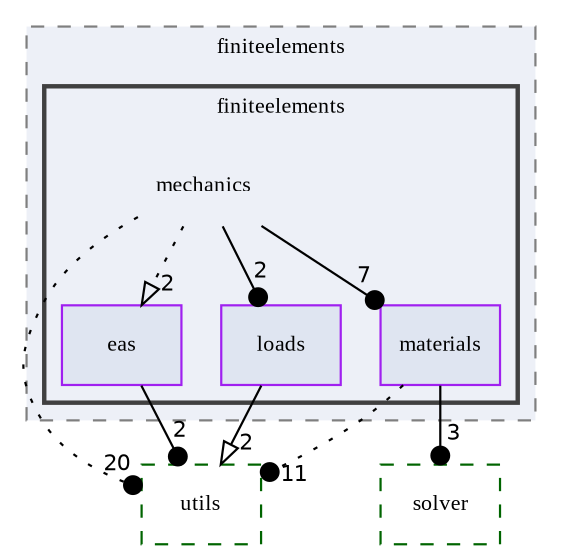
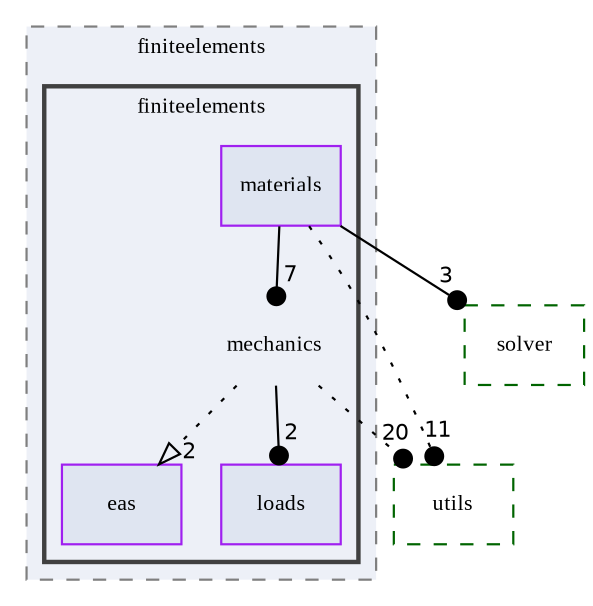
(314, 260) -> (278, 257)
(246, 415) -> none
(158, 417) -> none
